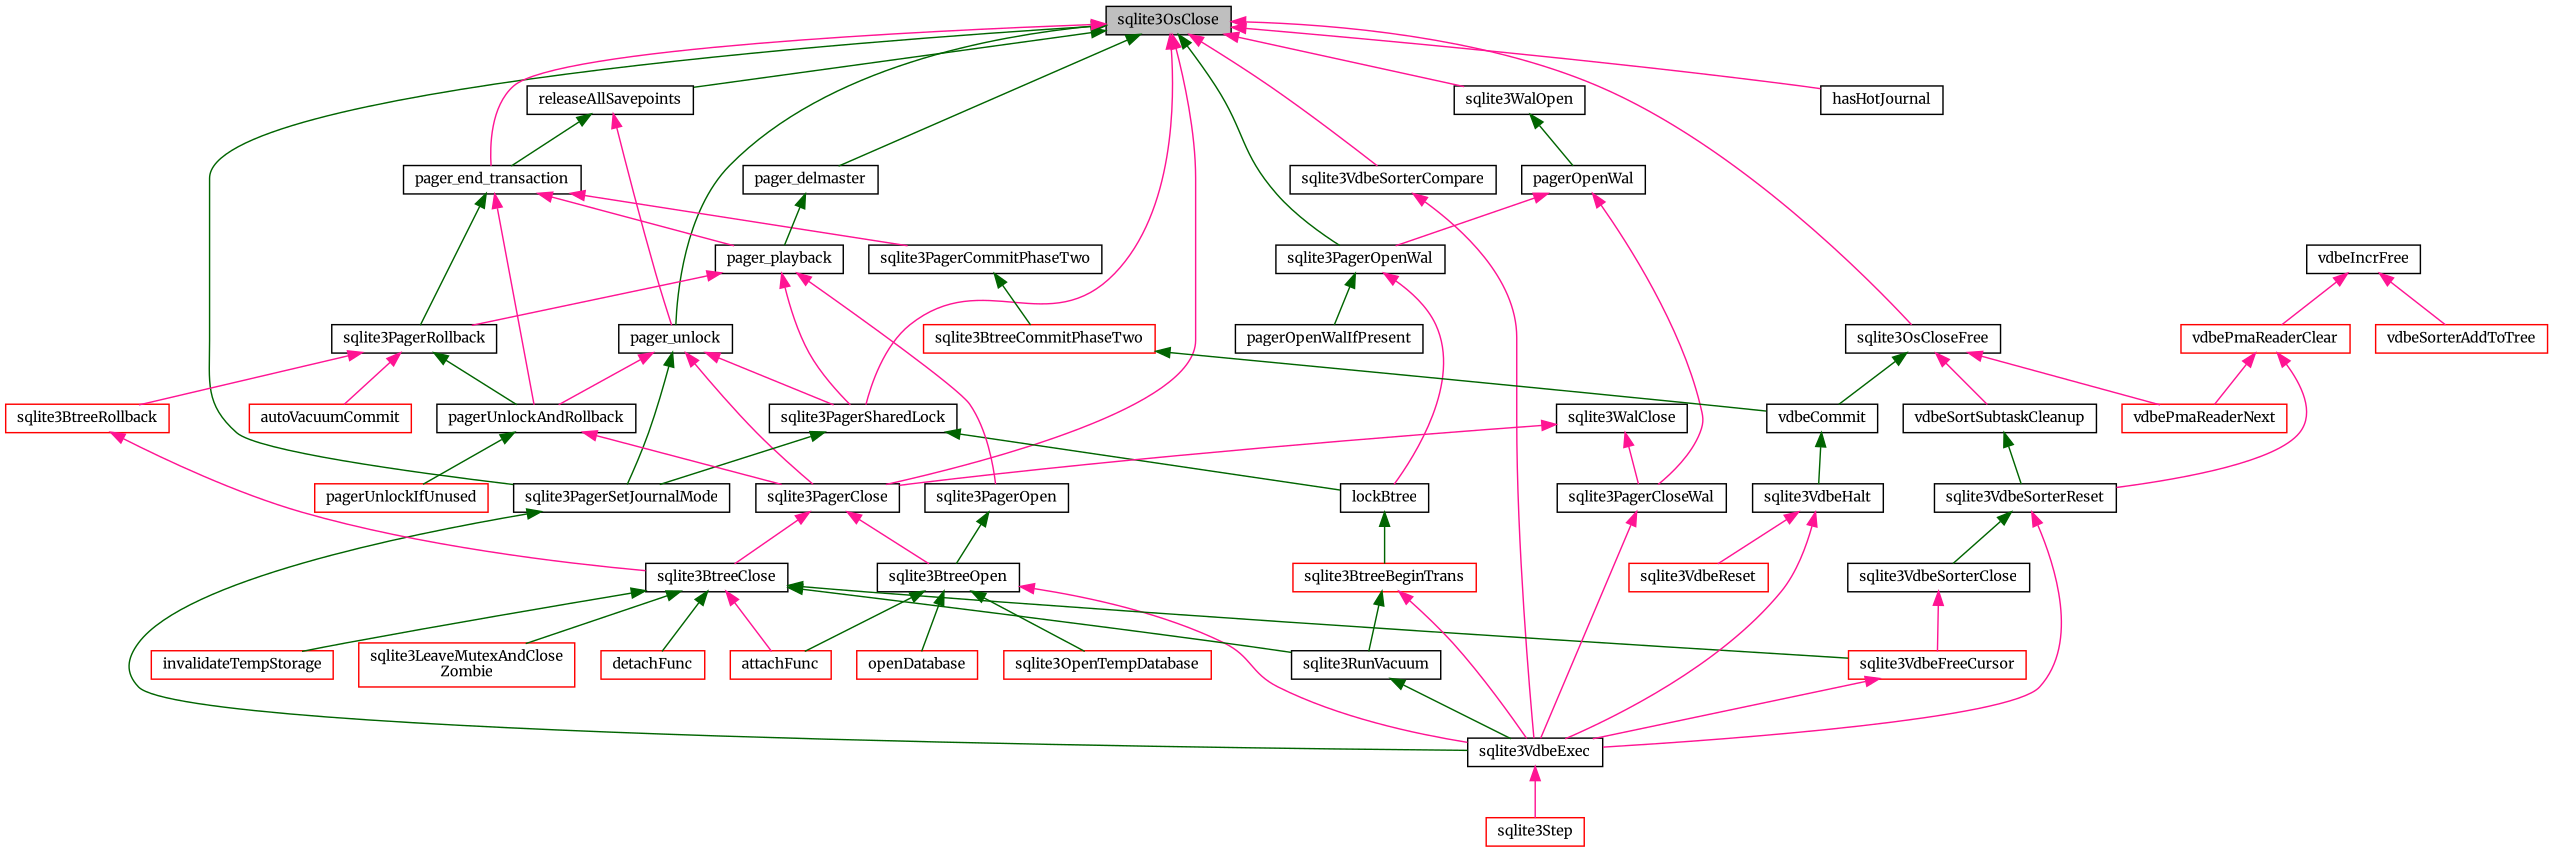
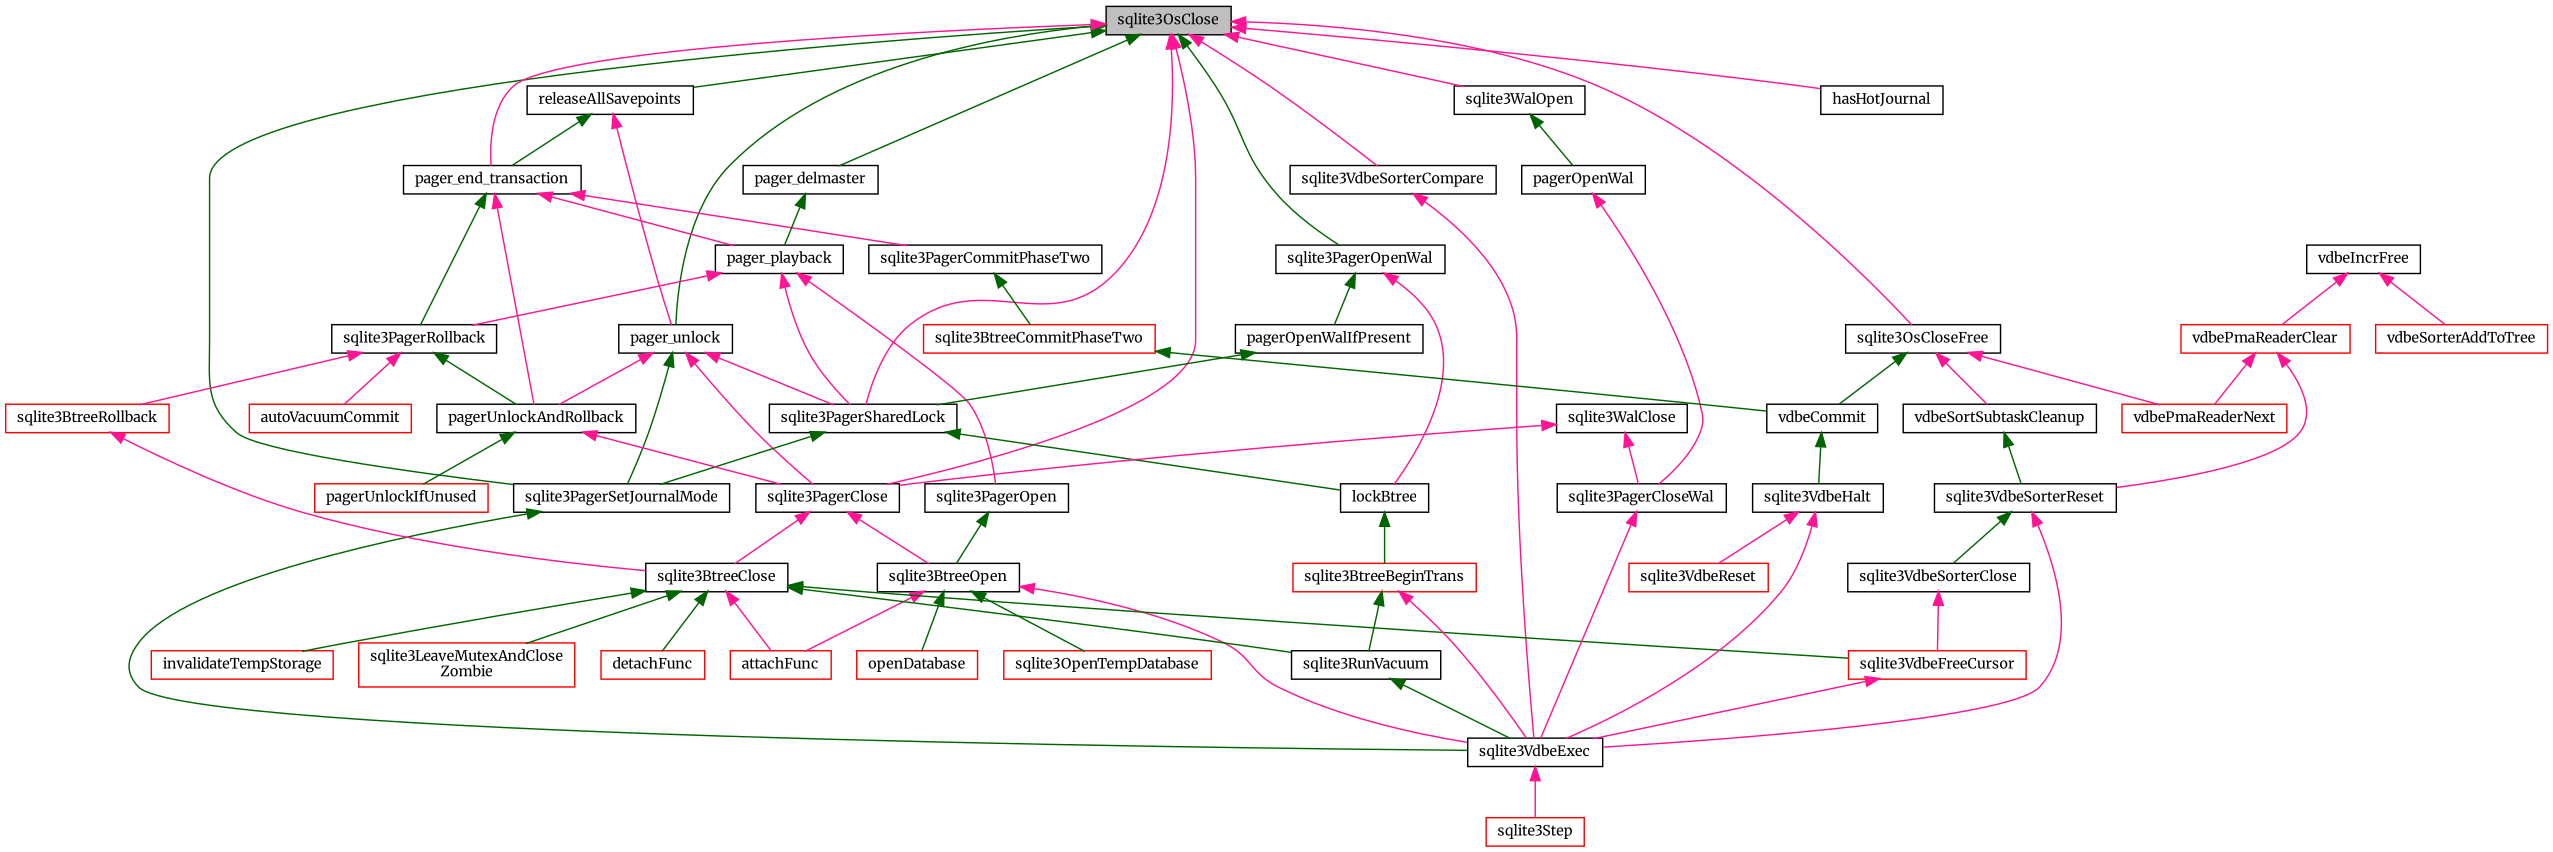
(1465, 222) -> none
none -> (1089, 380)
(858, 625) -> (858, 625)
